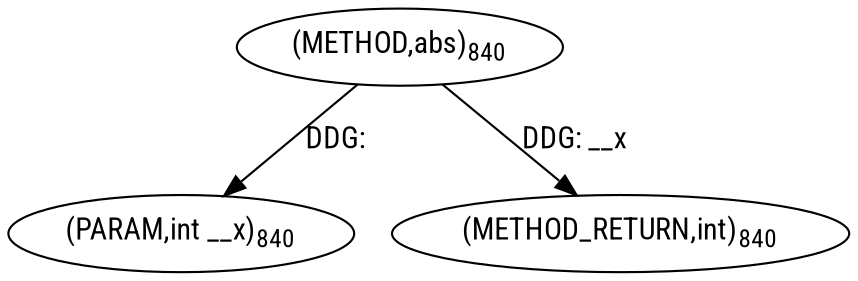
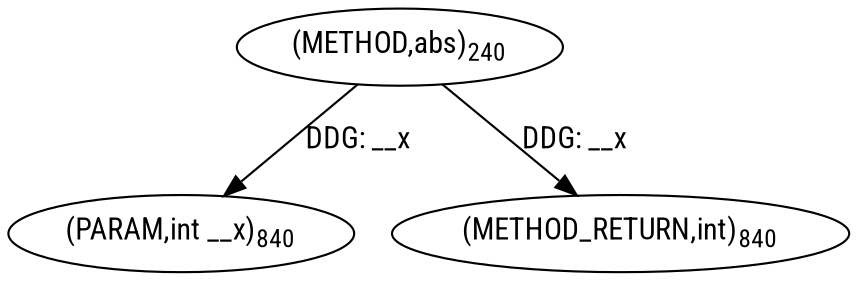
(488, 44) -> (488, 44)
(339, 140) -> (358, 140)
